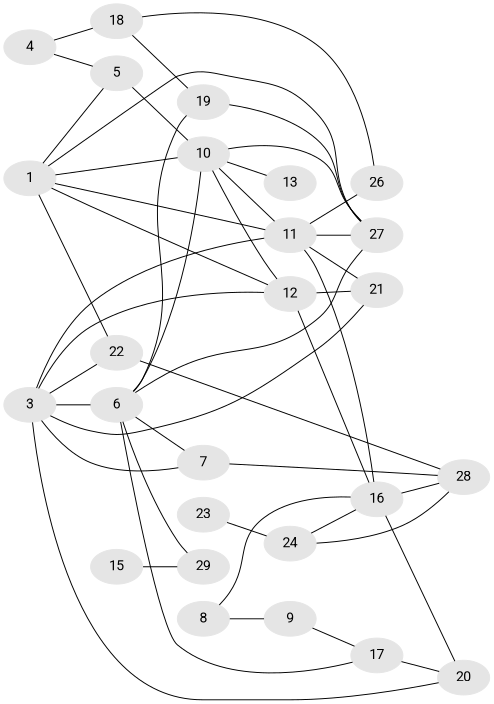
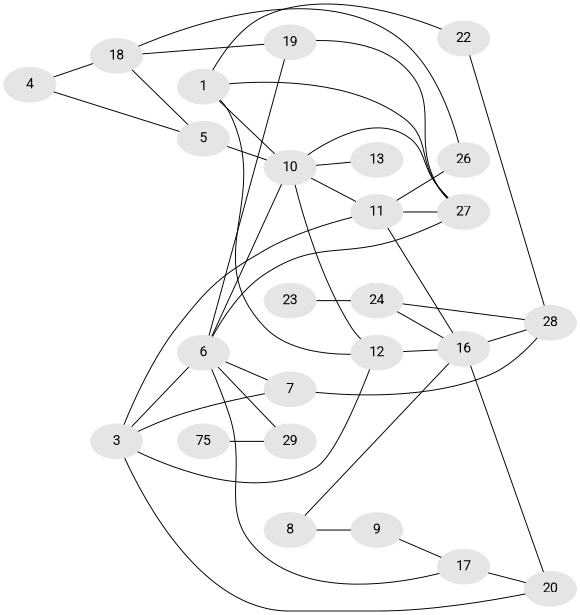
(73, 126) -> (160, 97)
(165, 208) -> none
(377, 290) -> none
(73, 379) -> none
(117, 567) -> (203, 441)
